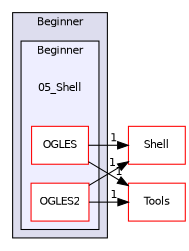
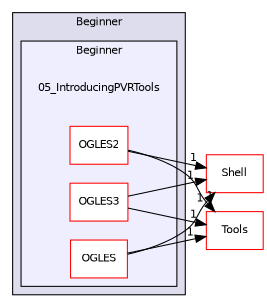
(60, 88) -> (99, 88)
none -> (99, 202)
